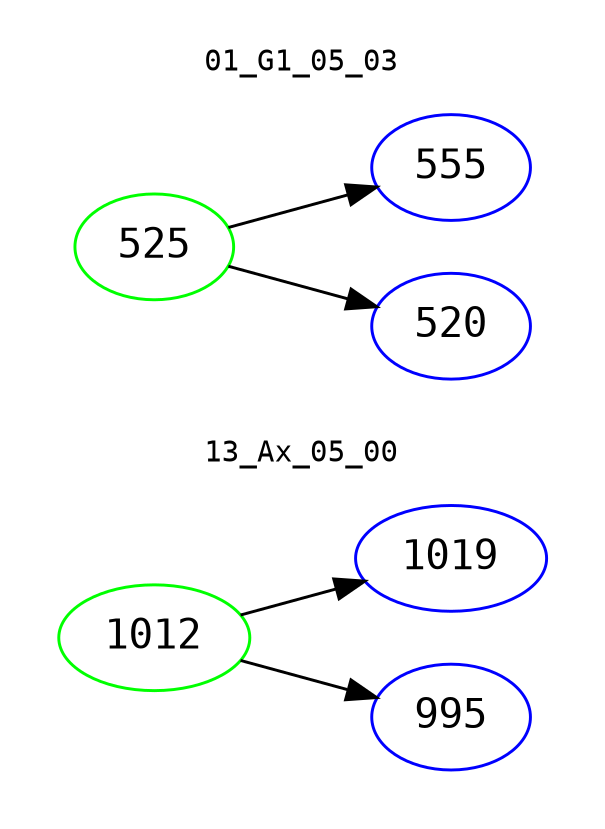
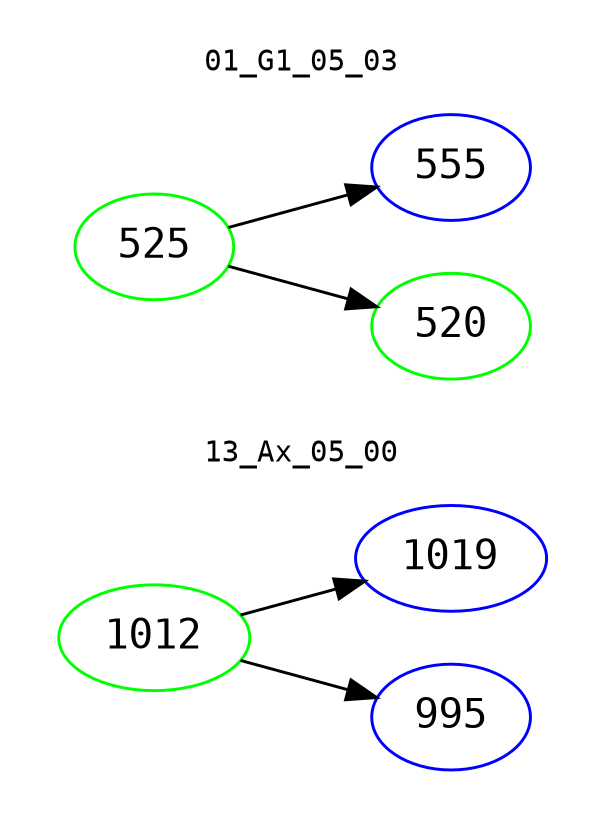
(451, 326) -> (451, 326)
